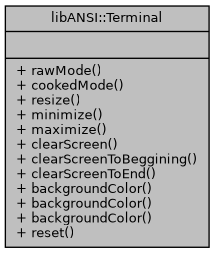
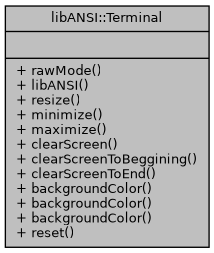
(70, 86) -> (53, 86)
